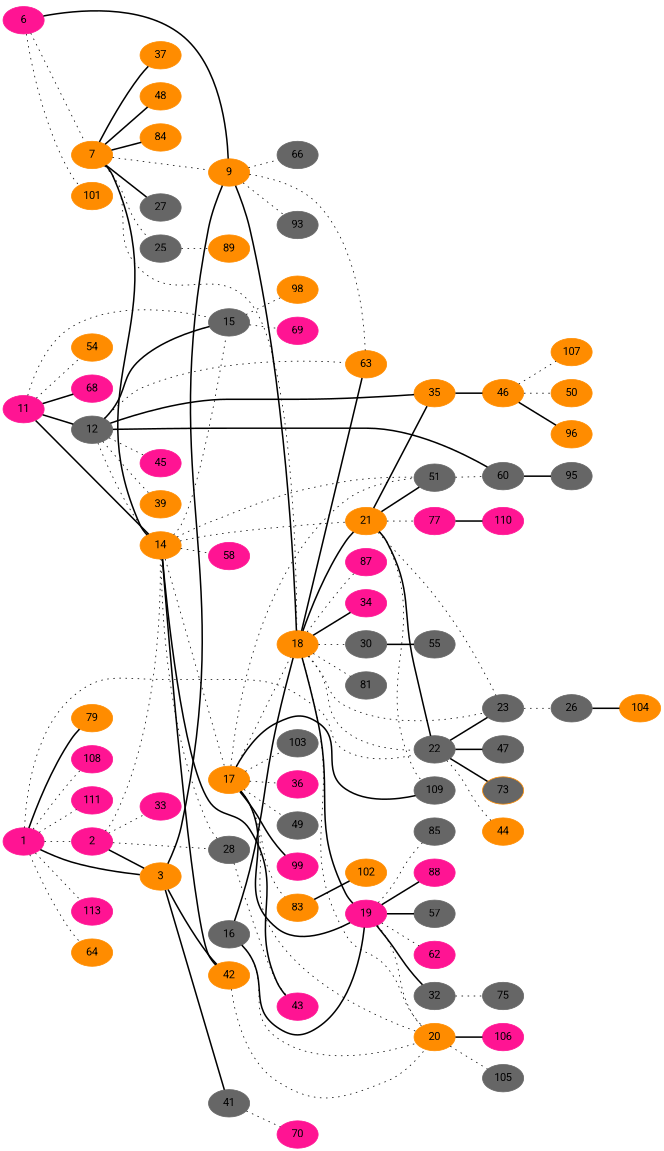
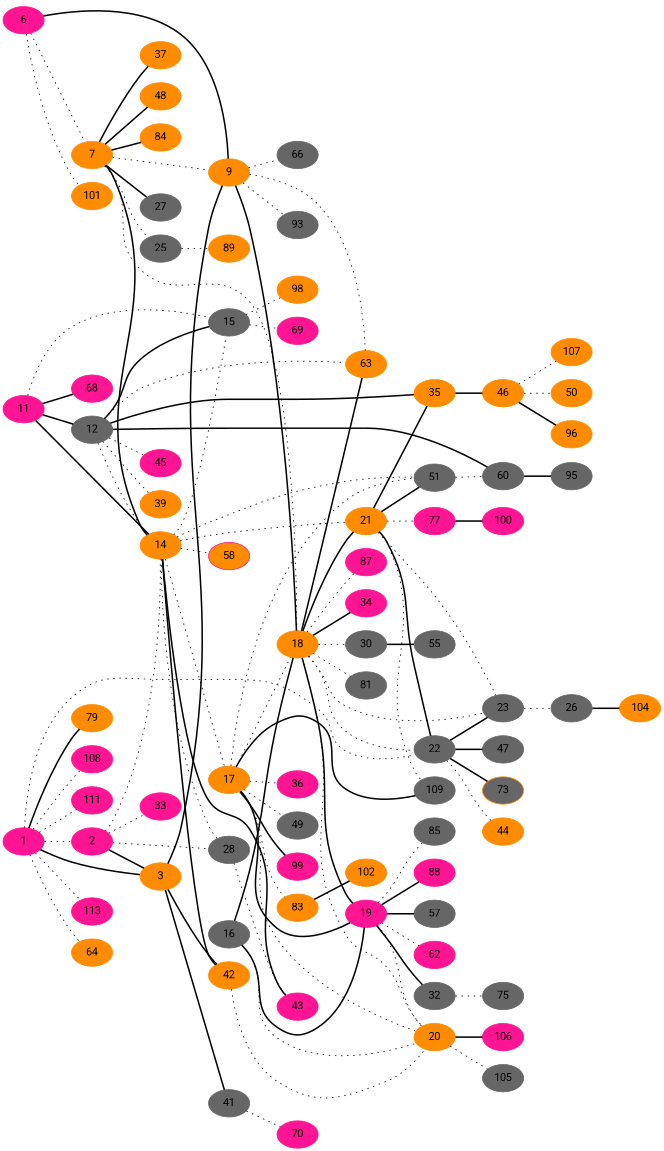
(92, 348) -> none
(503, 521) -> (503, 521)
(229, 556) -> (229, 556)
(298, 743) -> none
